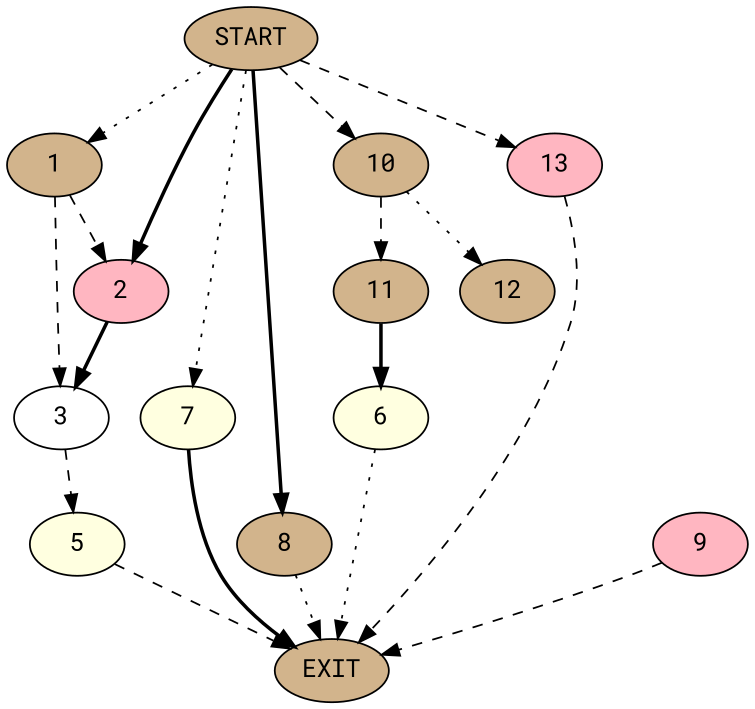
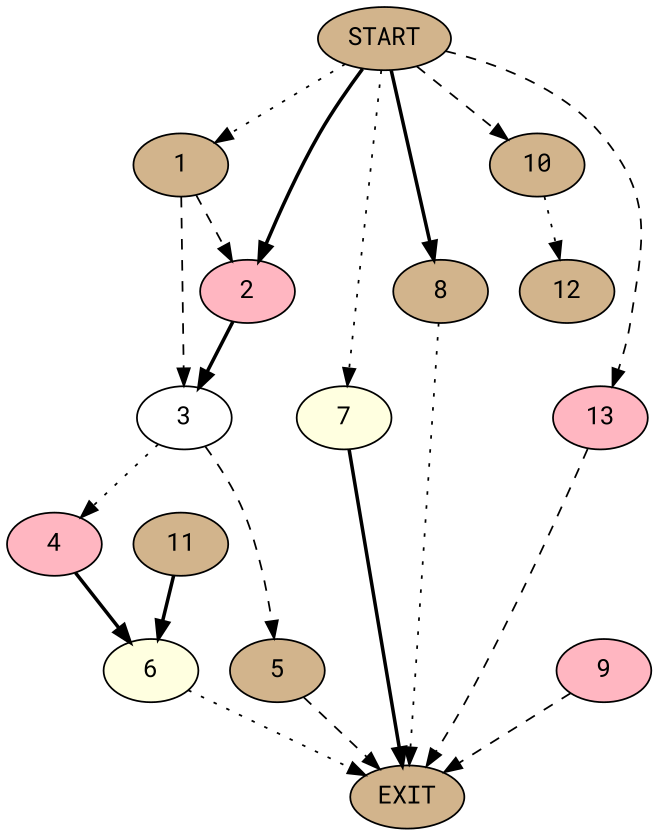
(381, 220) -> none
none -> (54, 544)
(77, 544) -> (277, 671)
